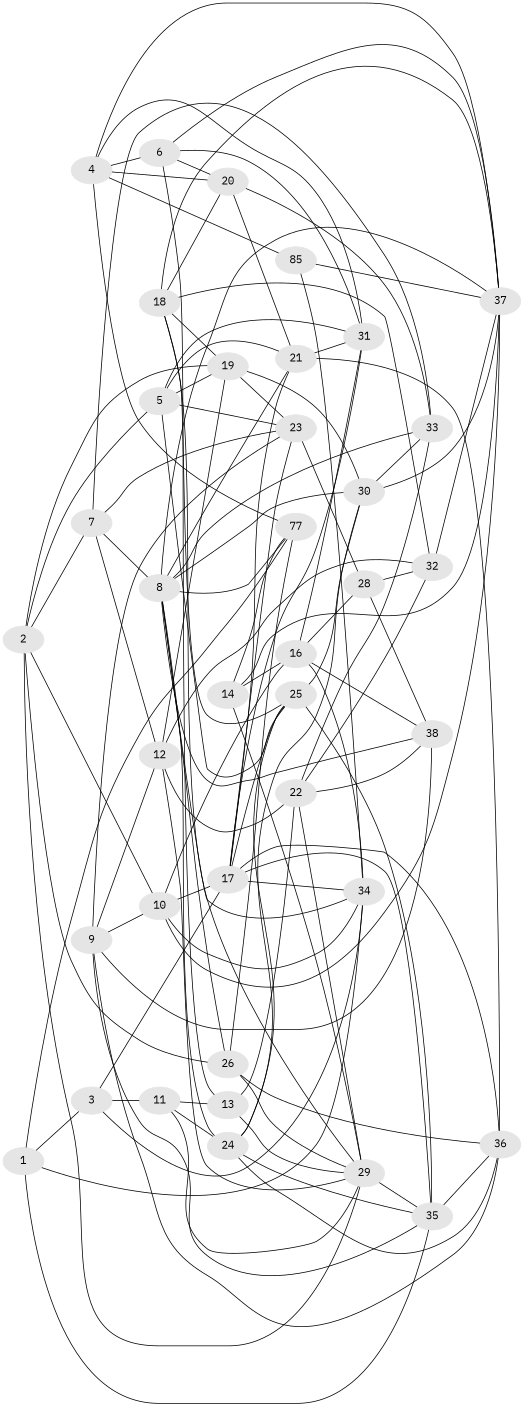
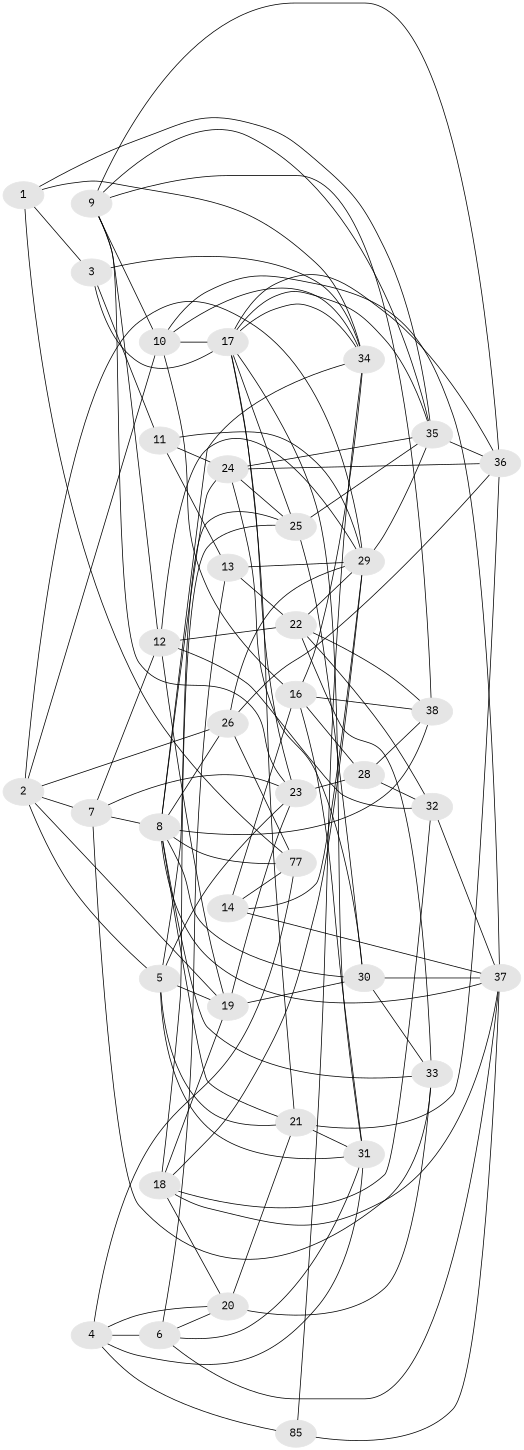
(362, 3) -> none
